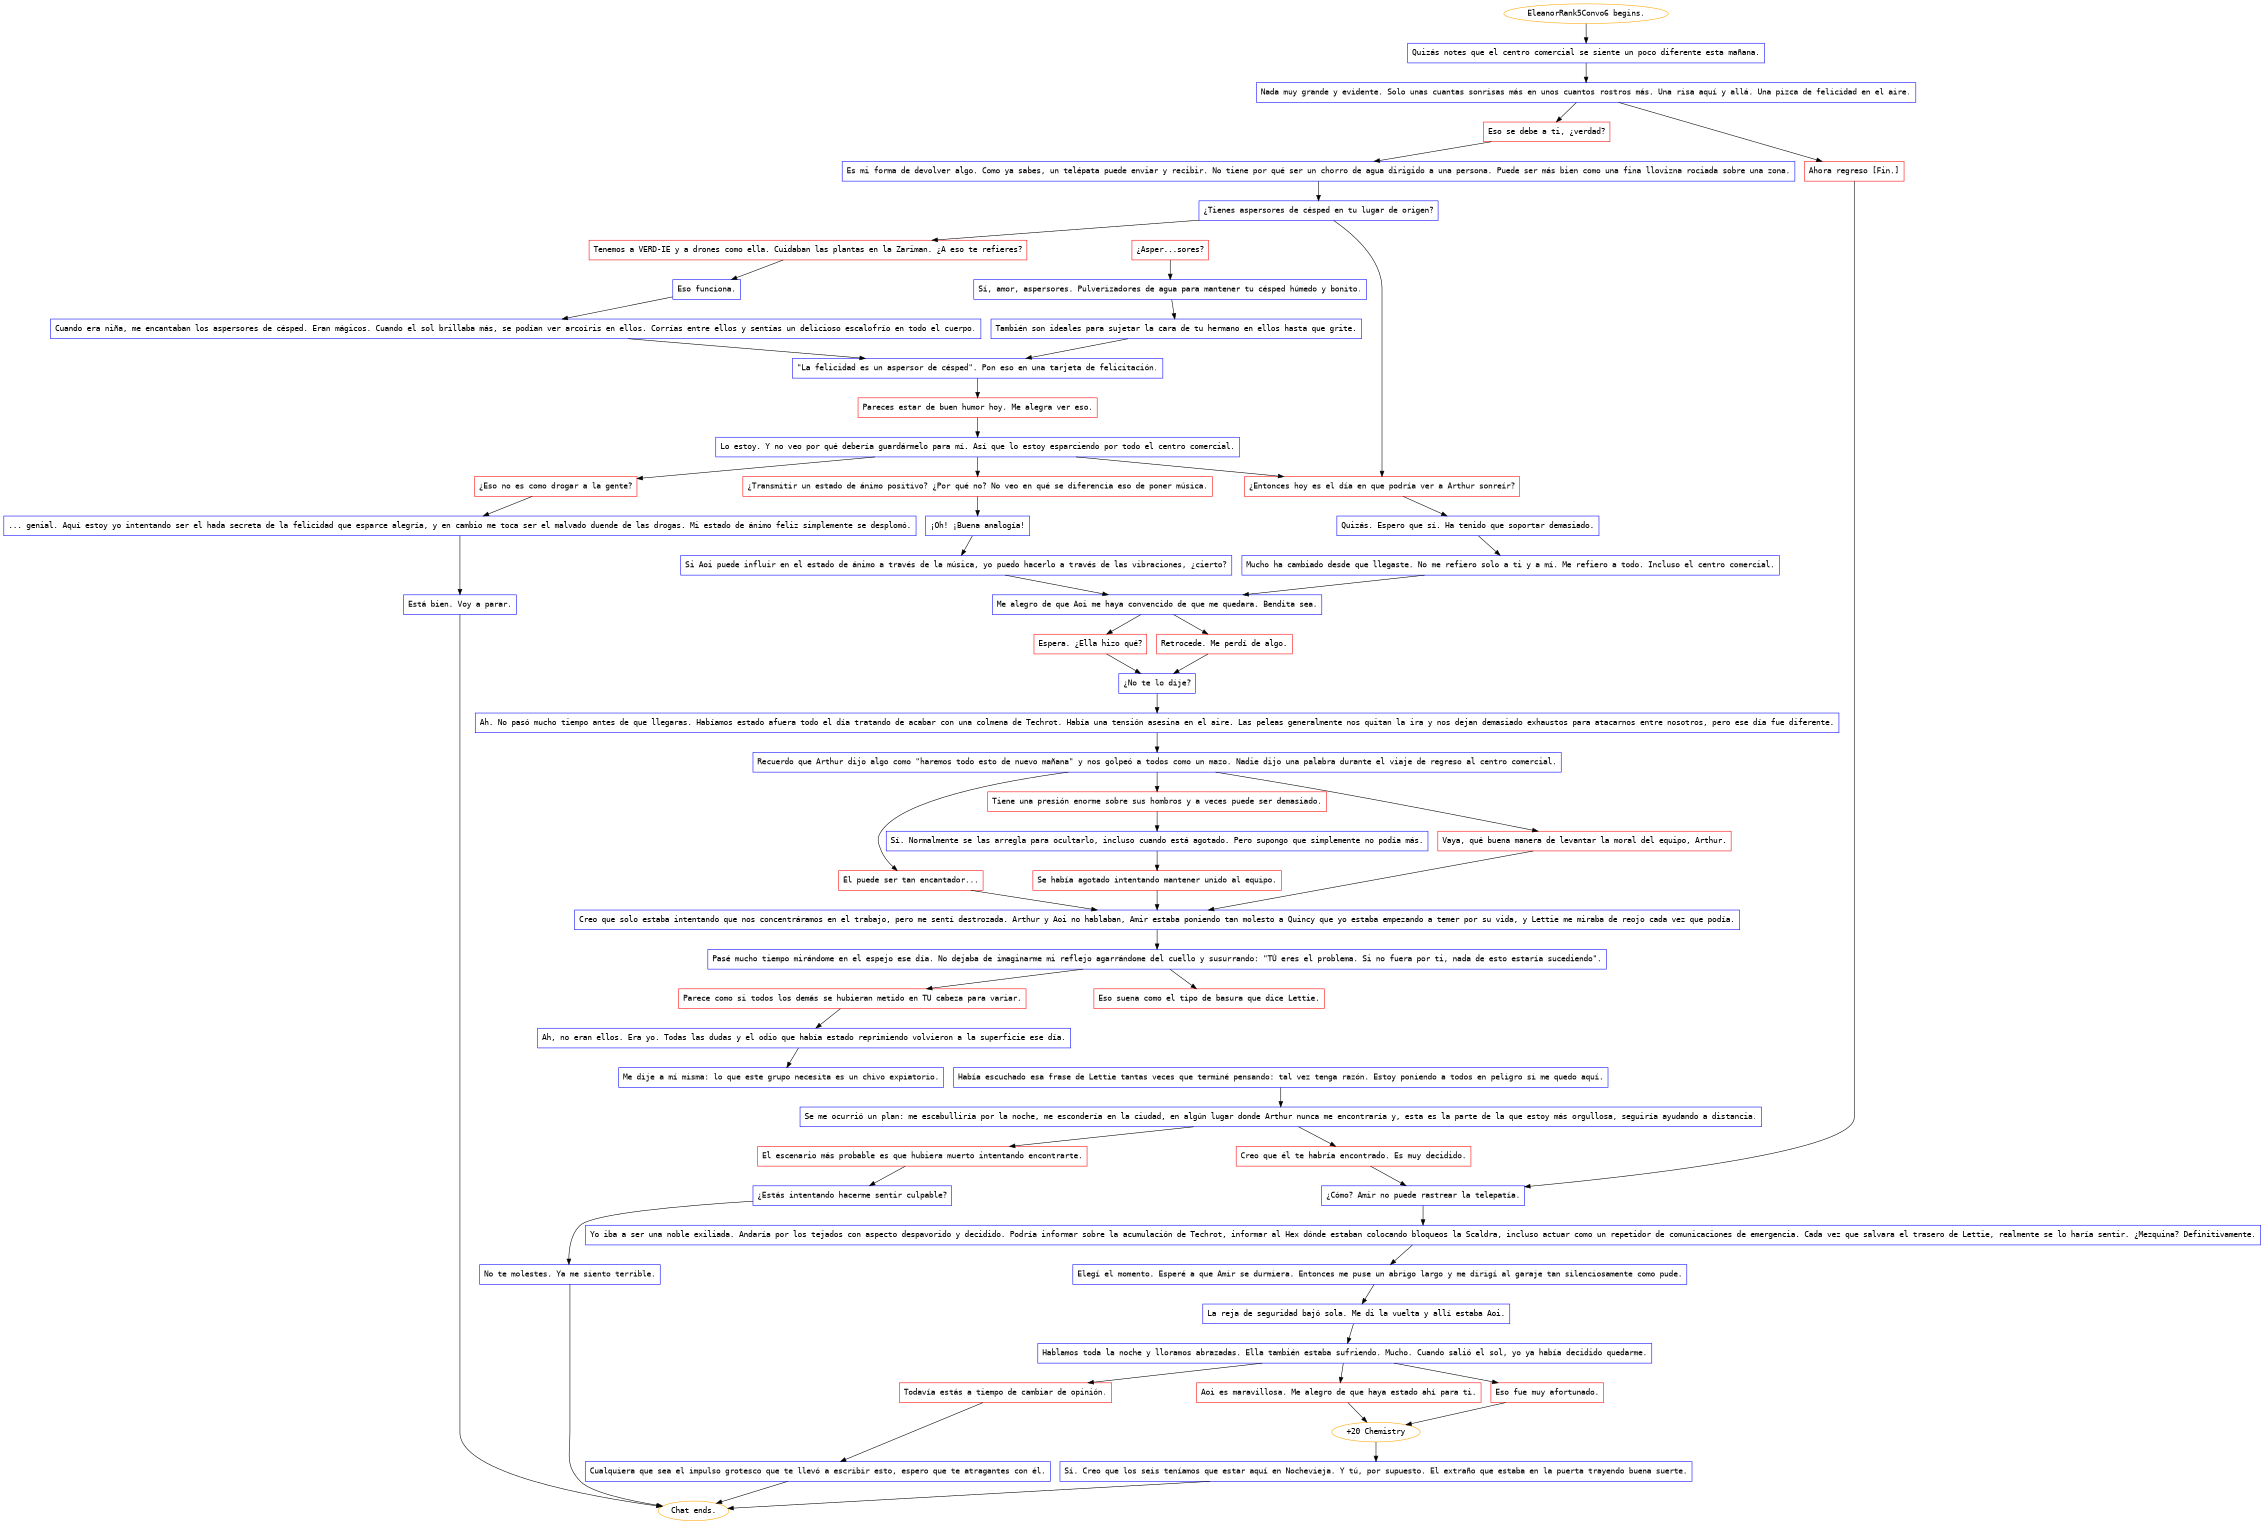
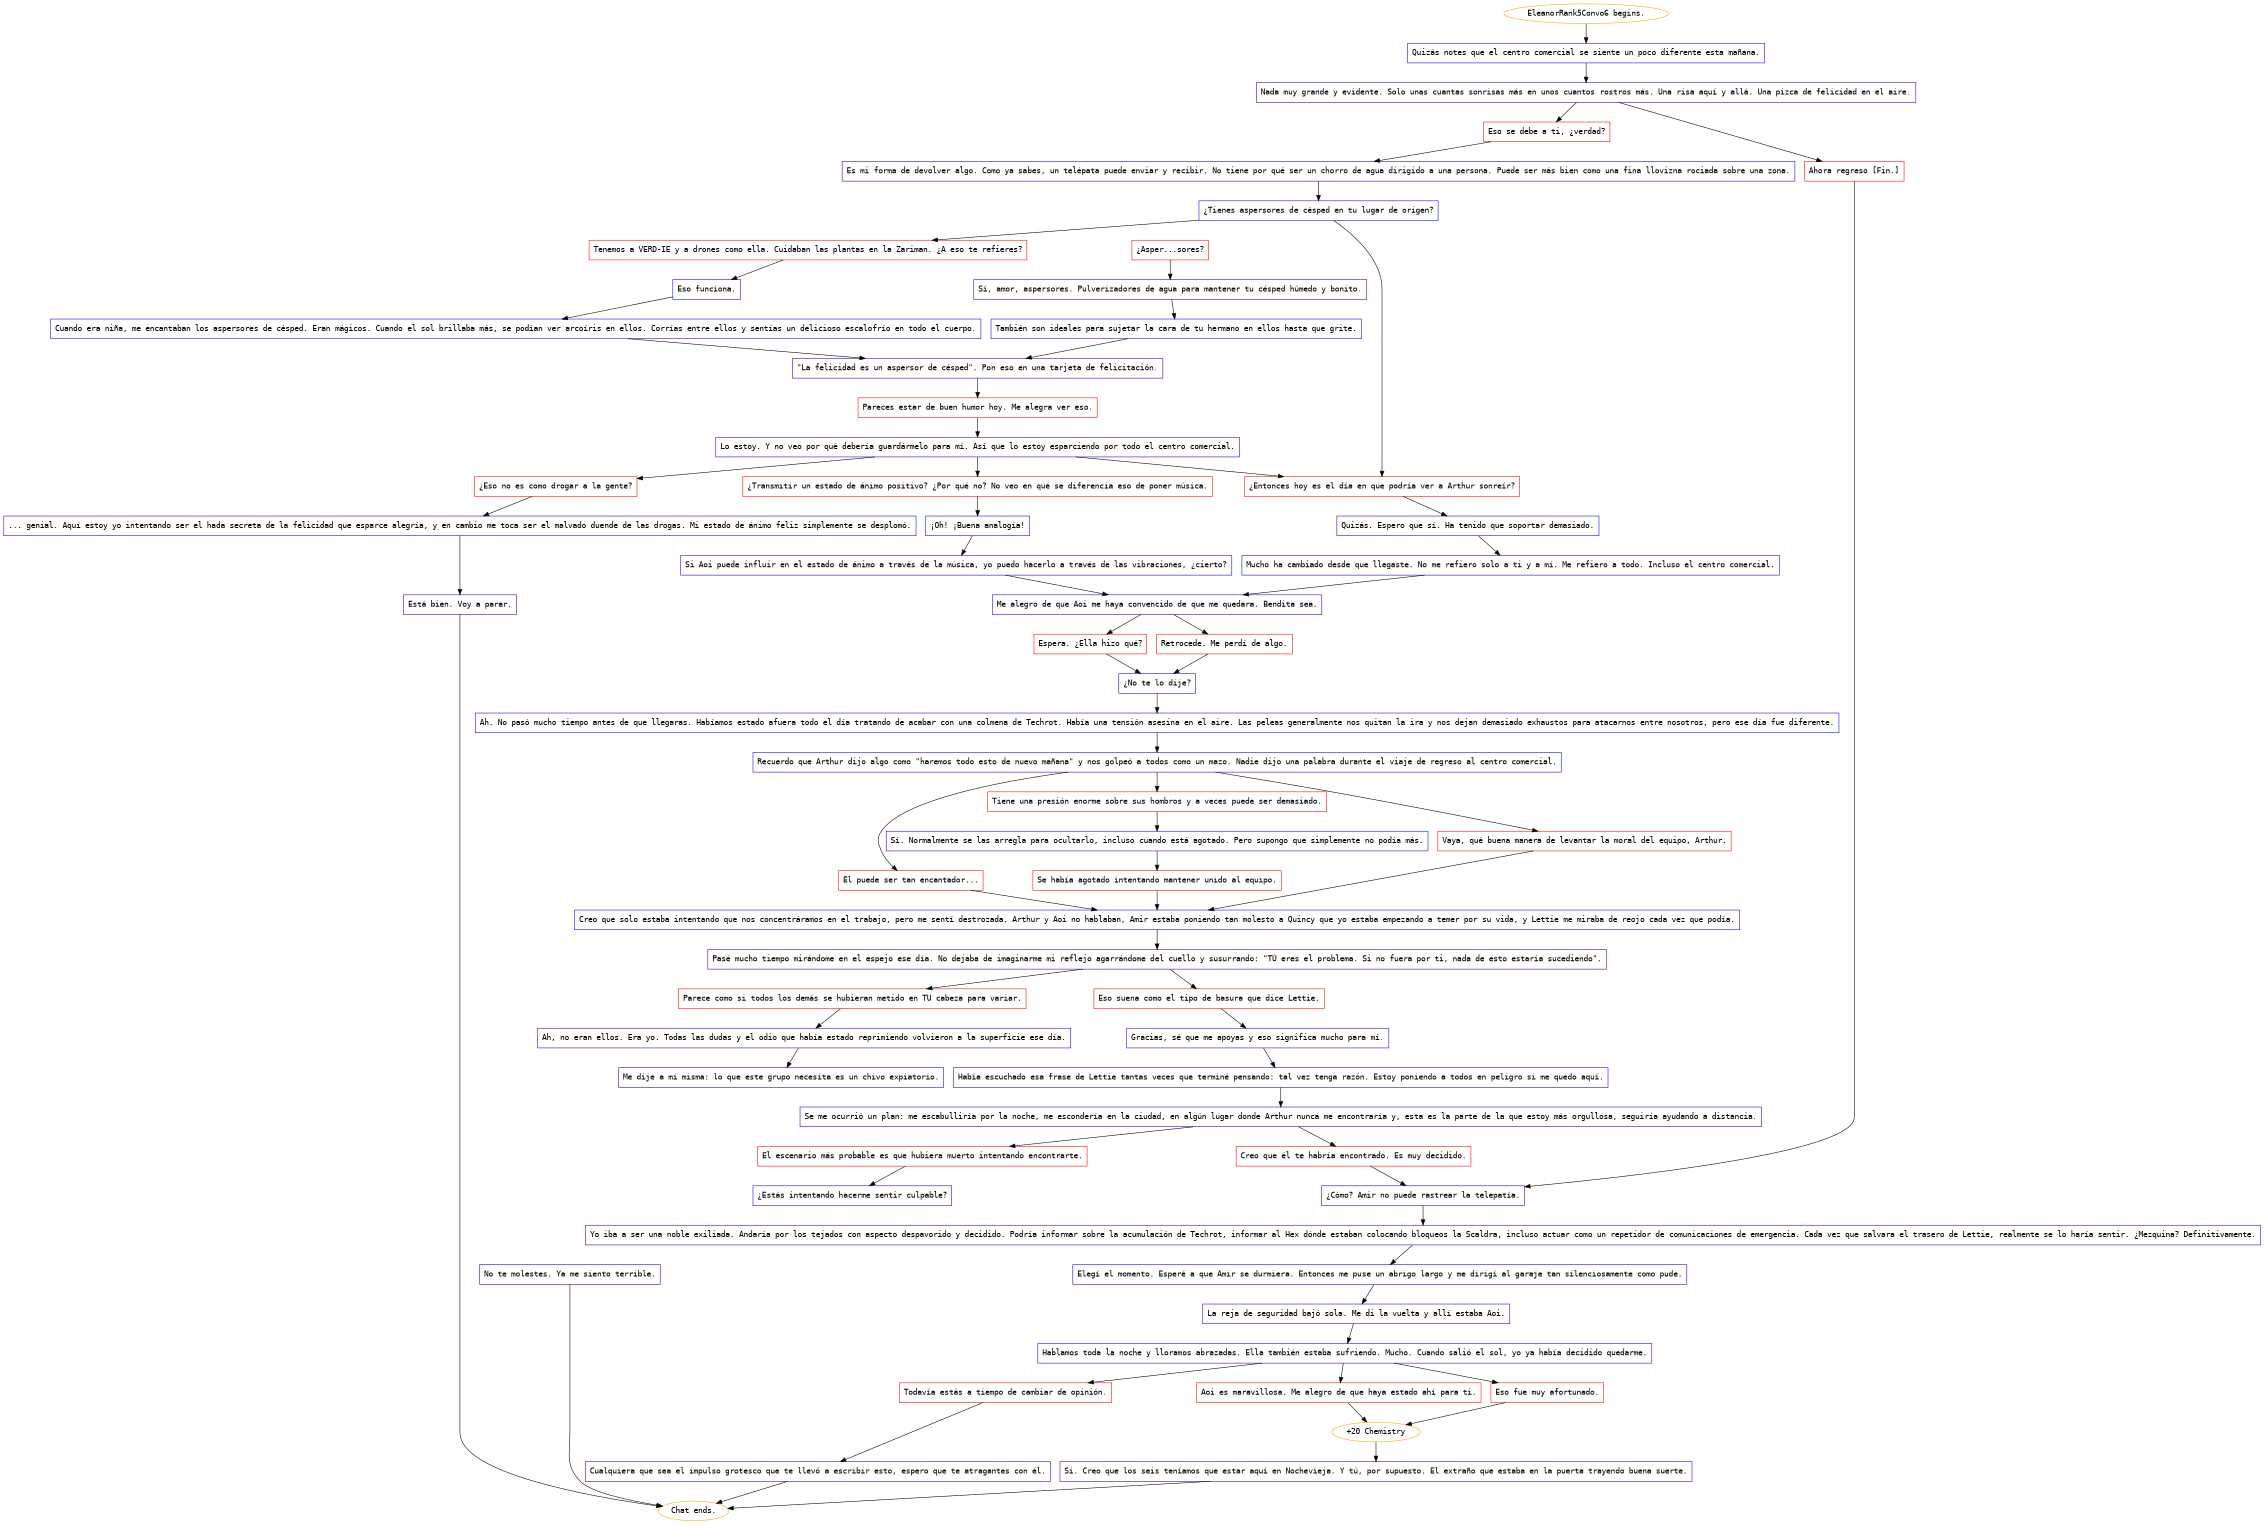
none -> (1258, 1038)
(647, 1210) -> none
